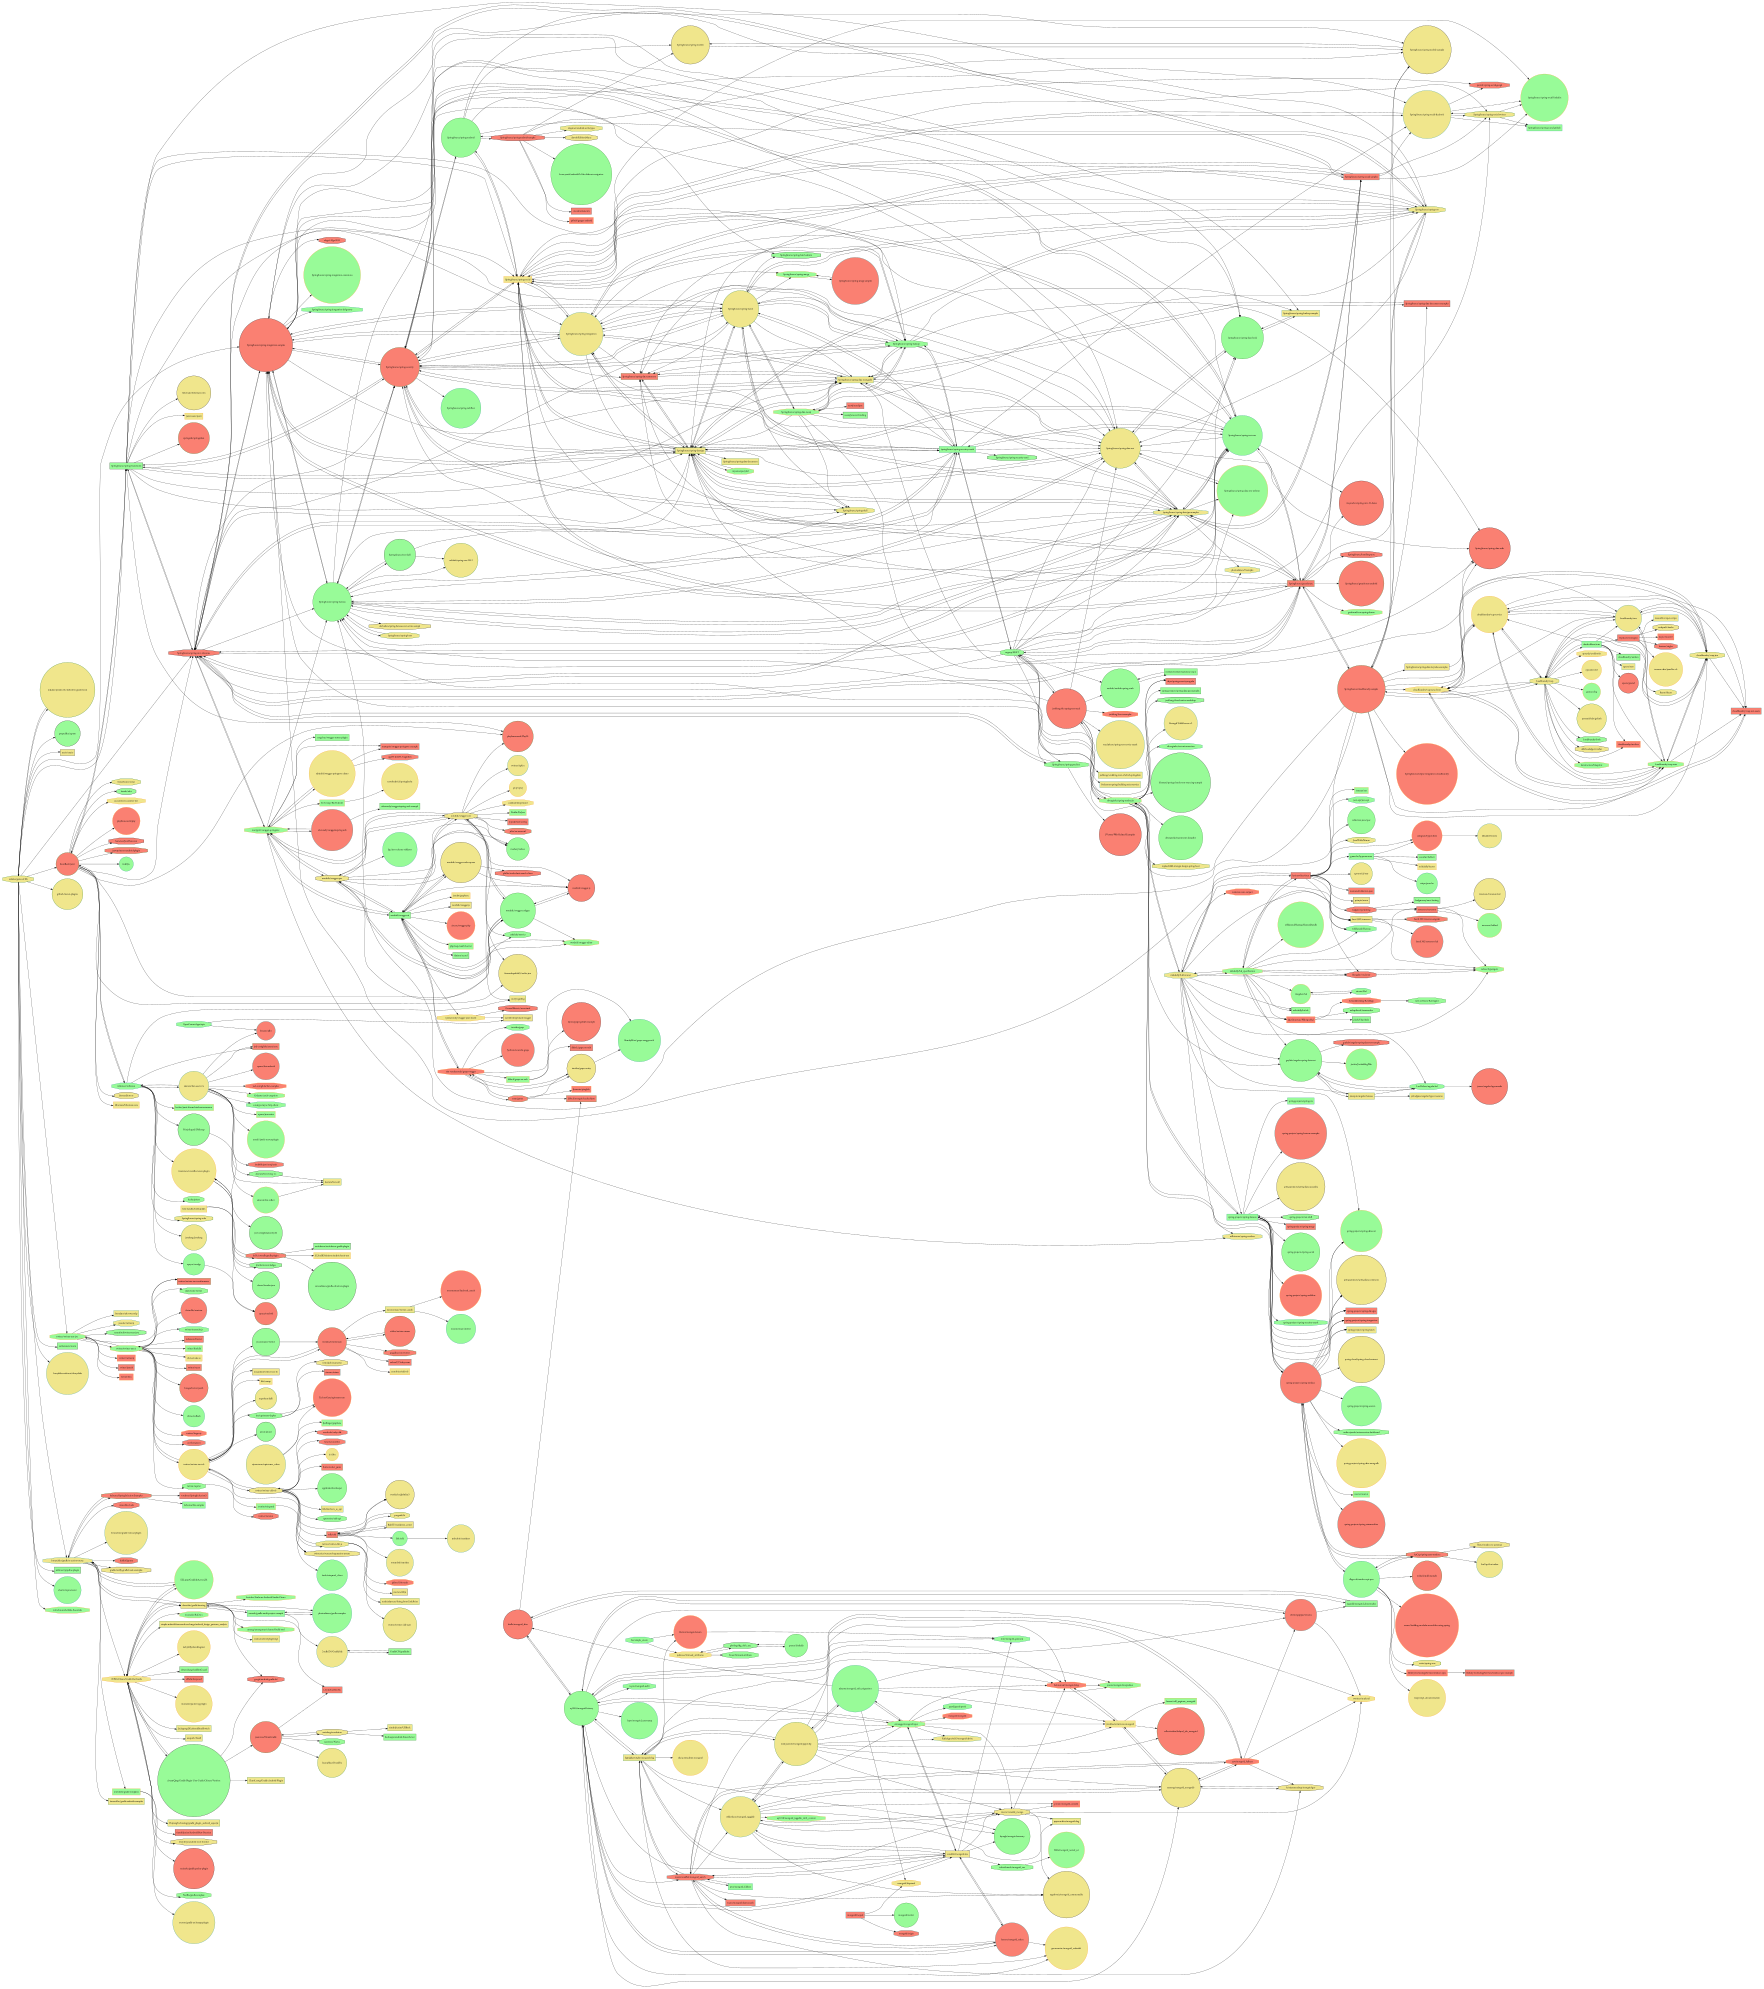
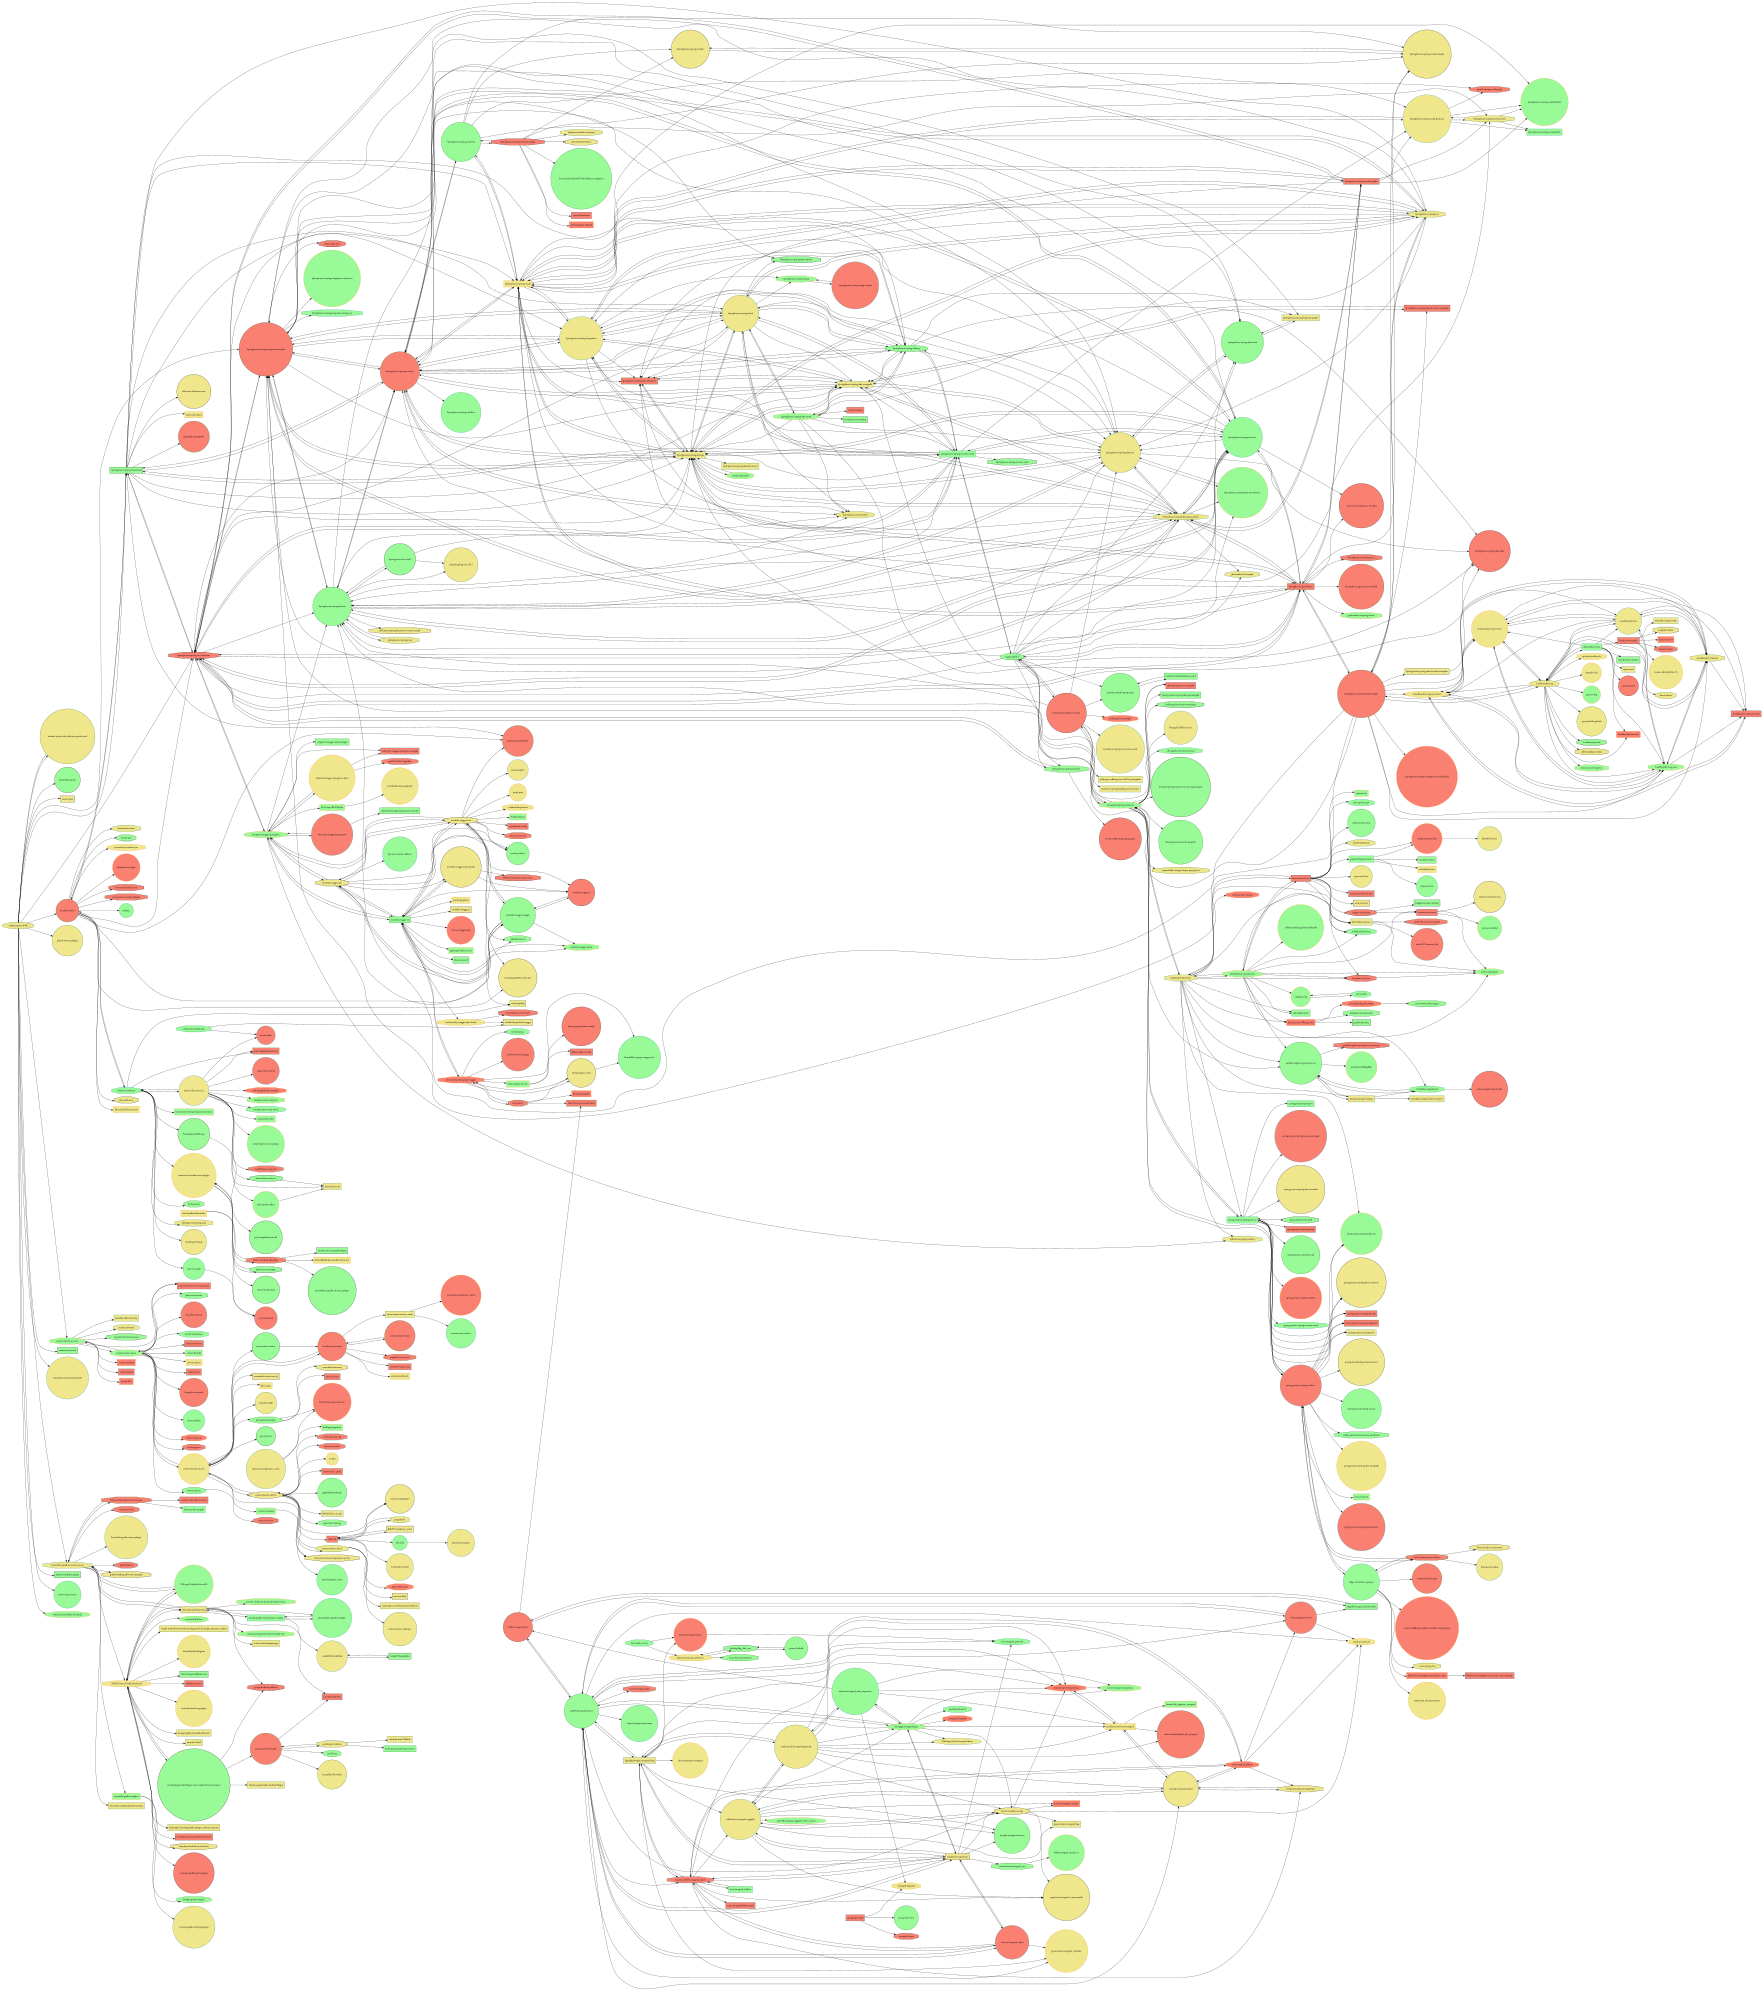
(332, 1246) -> (332, 1251)
(639, 1686) -> (639, 1689)
(332, 1742) -> (332, 1753)
(1181, 1788) -> (1181, 1789)
